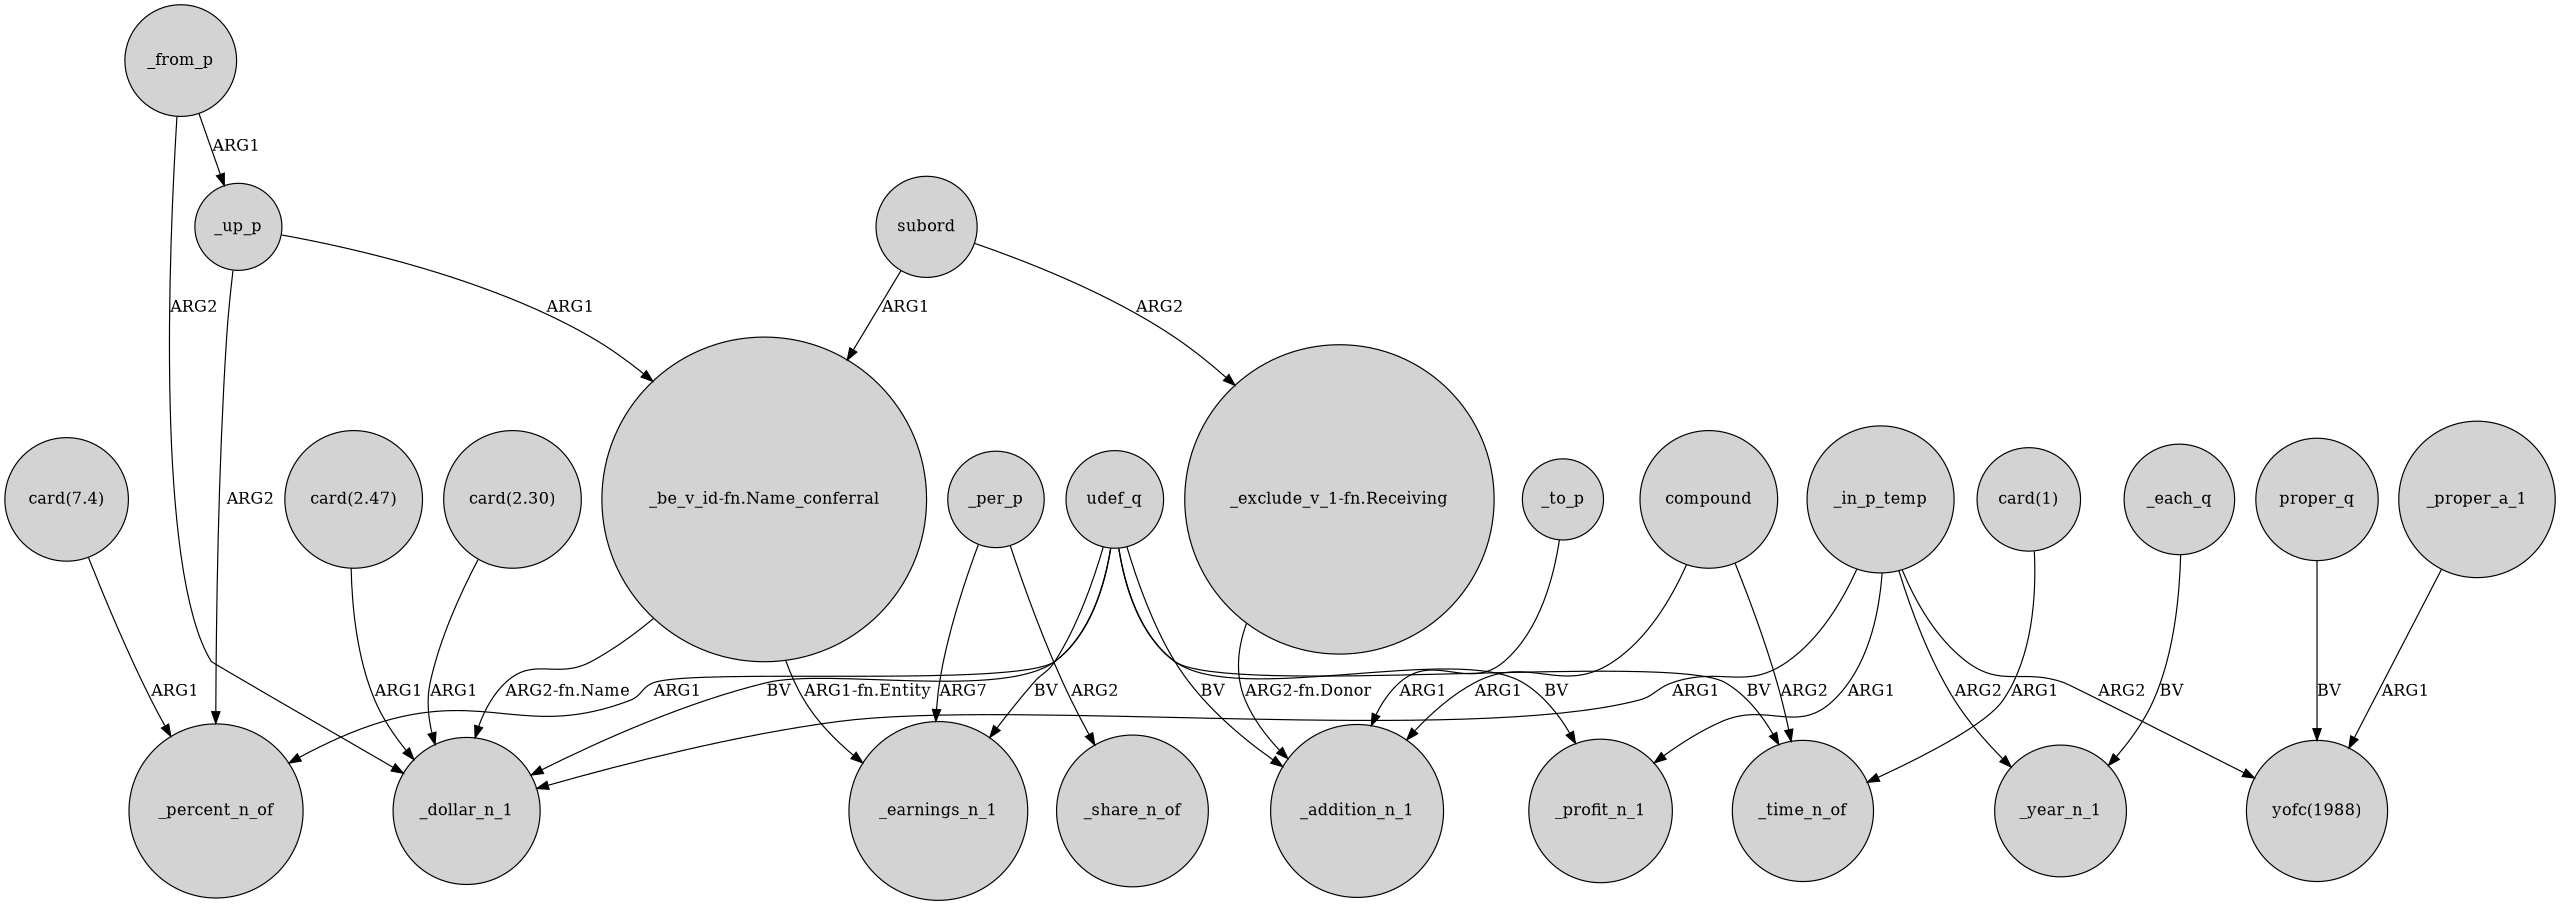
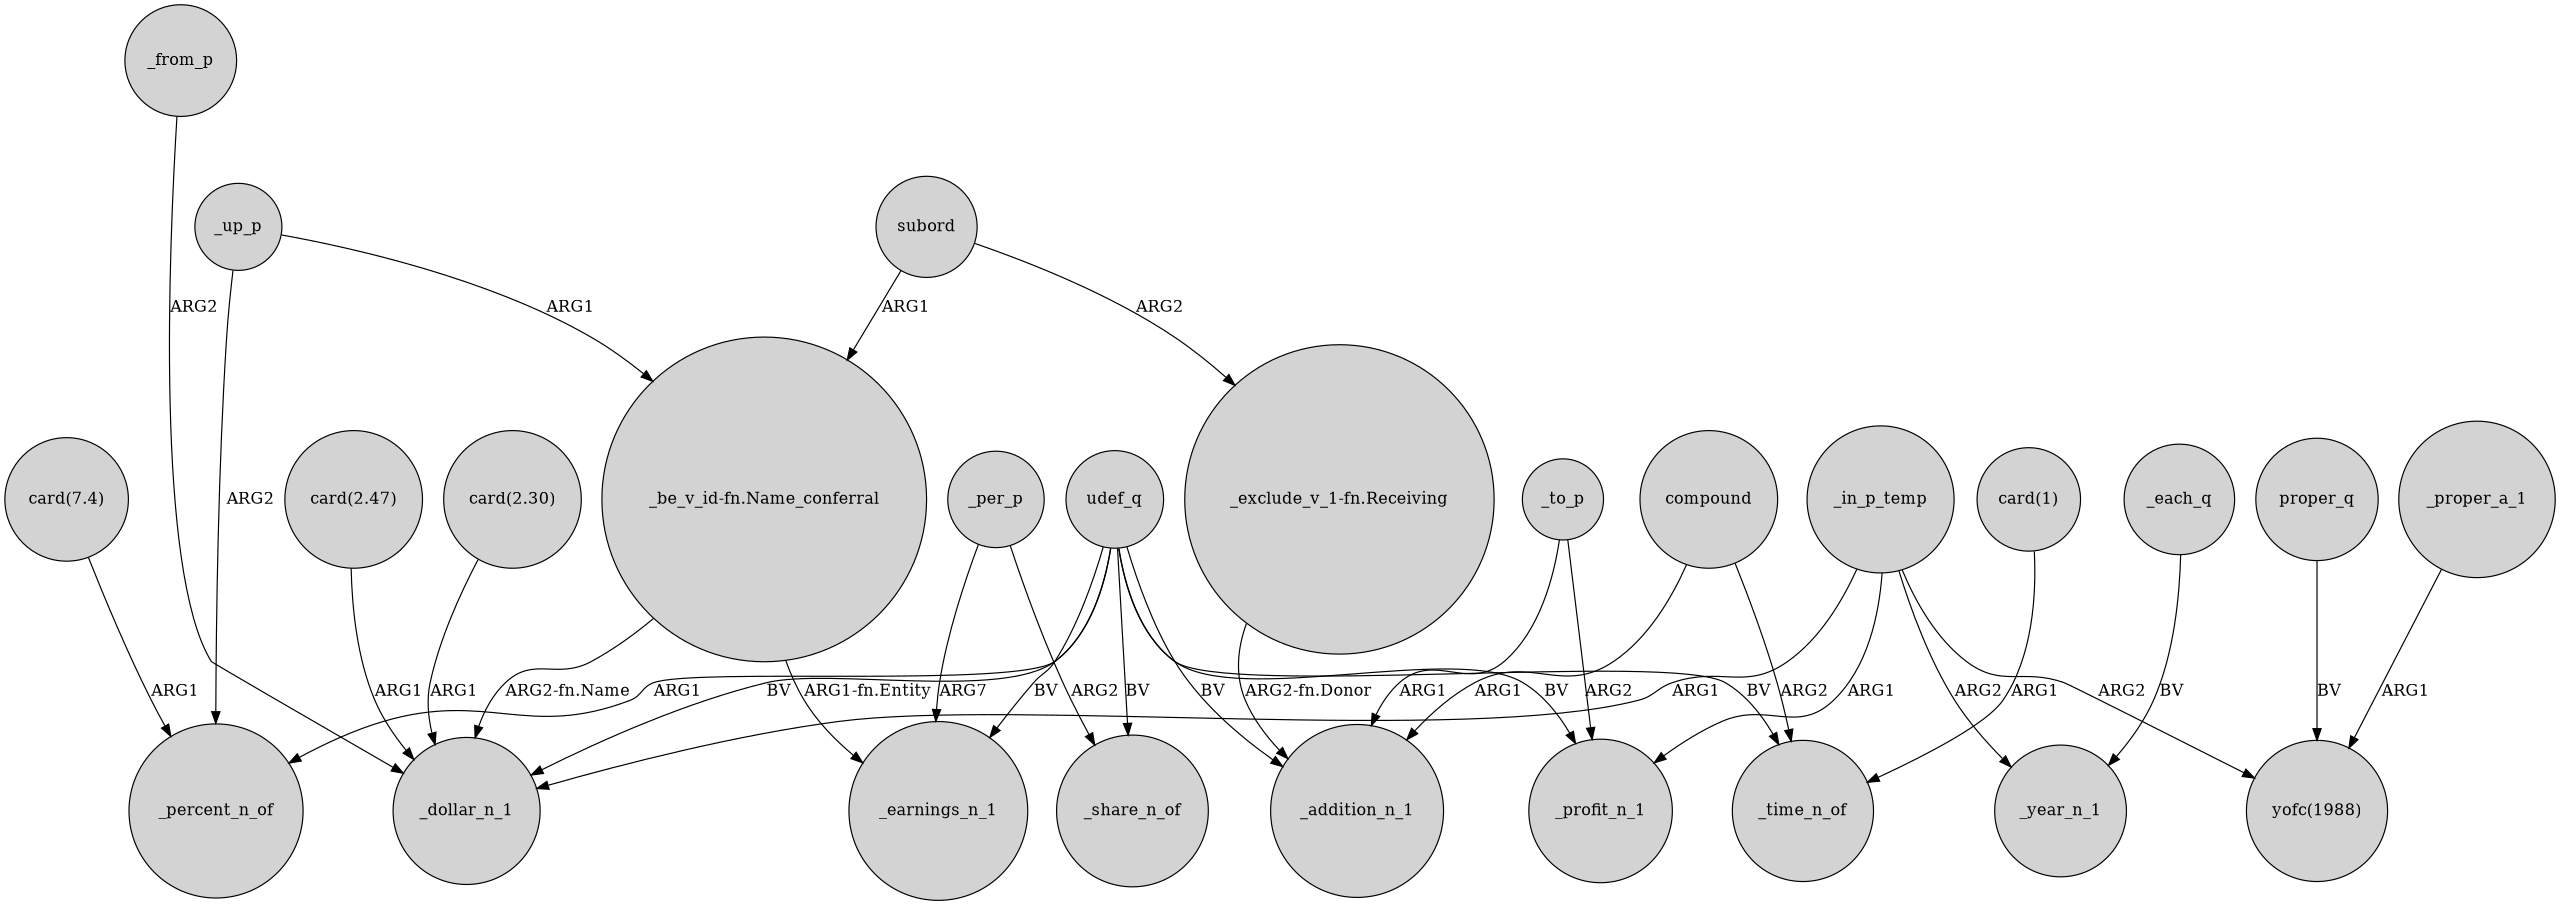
(210, 144) -> none
none -> (1579, 634)
none -> (1123, 636)
